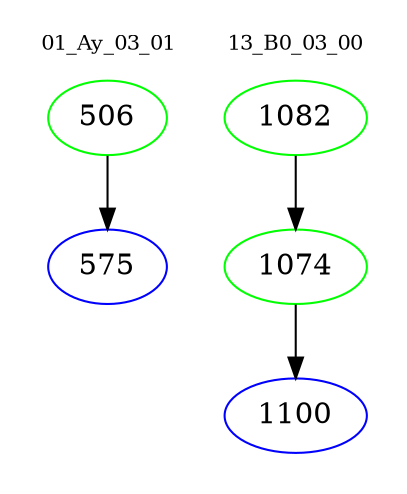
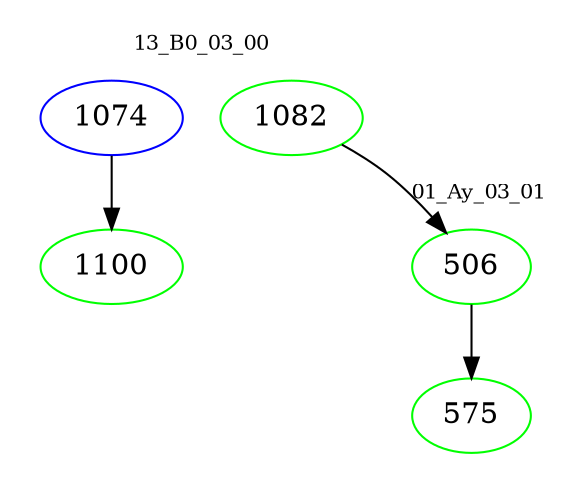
(296, 182) -> (408, 192)
(108, 267) -> (472, 416)
(296, 267) -> (112, 118)
(296, 416) -> (112, 267)
